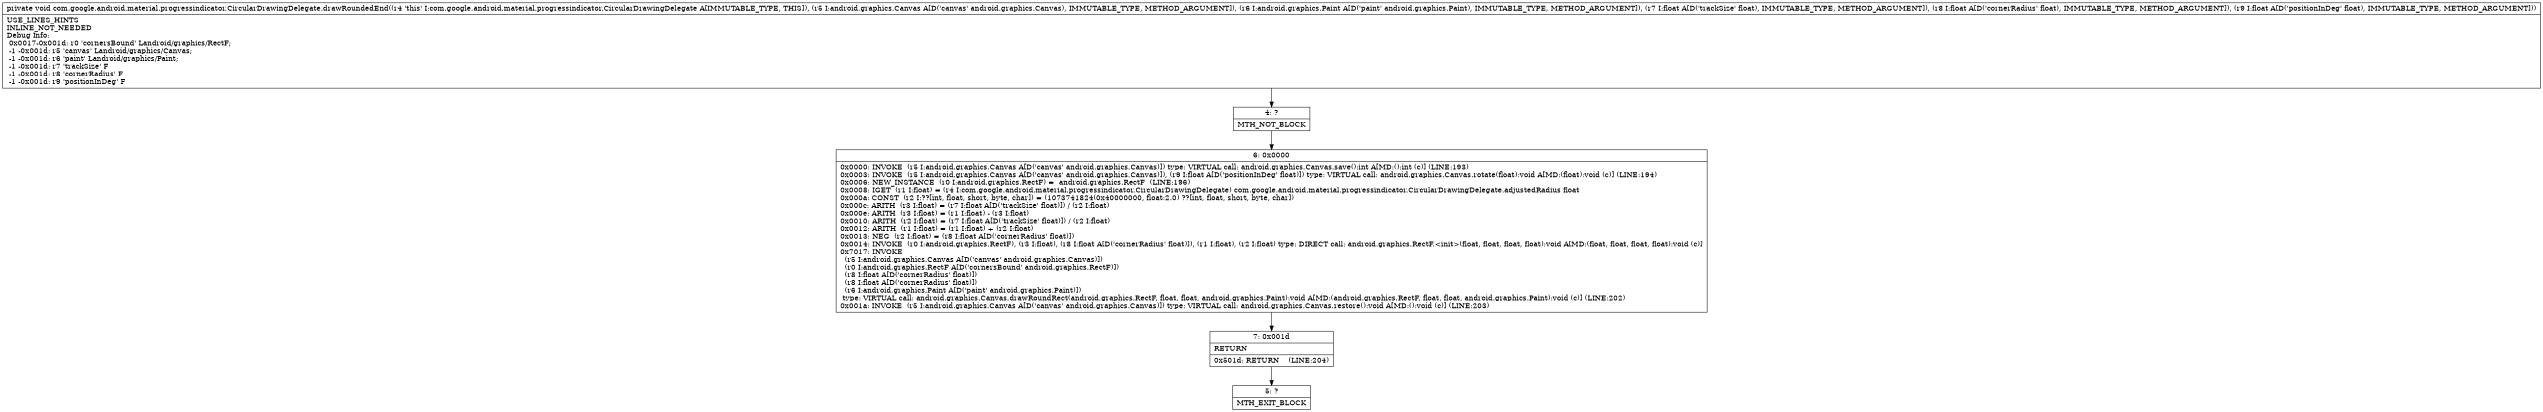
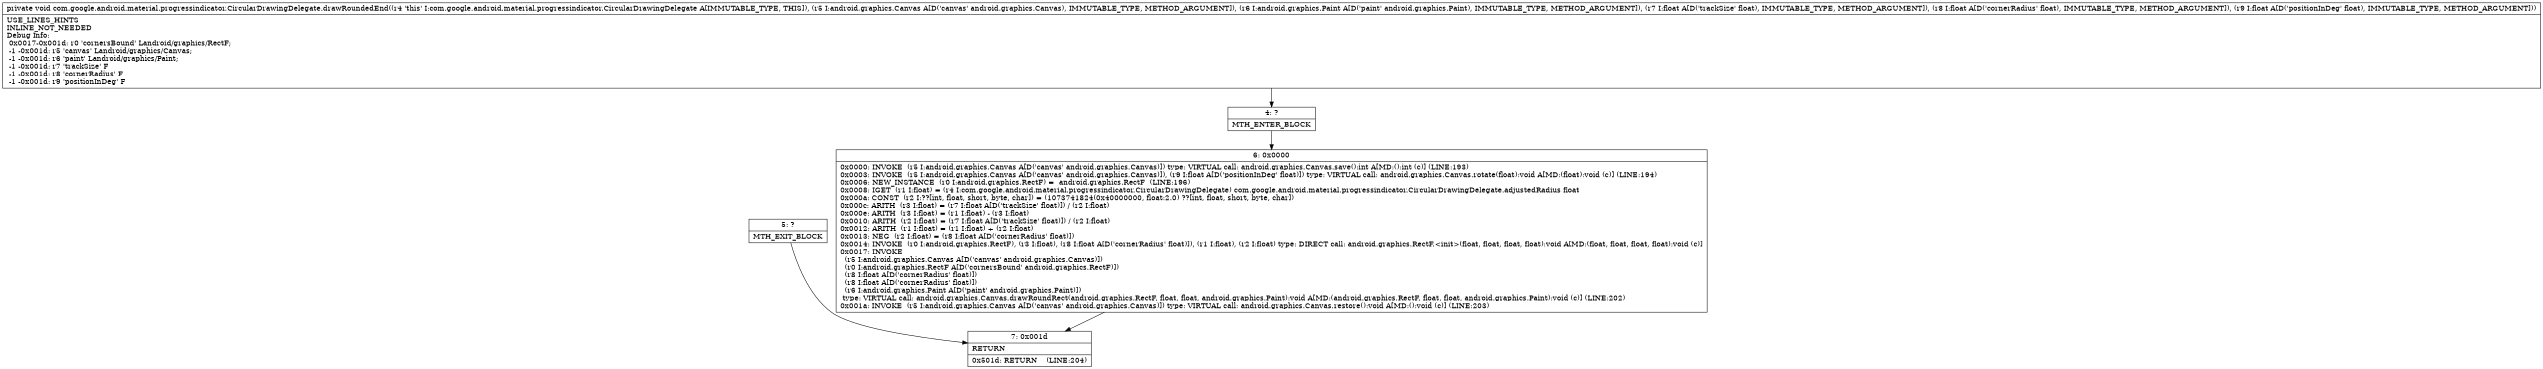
(1272, 125) -> (1272, 125)
(874, 252) -> (874, 252)
(1272, 374) -> (856, 323)
